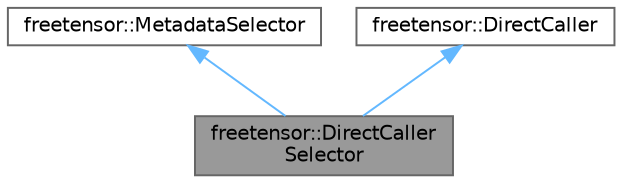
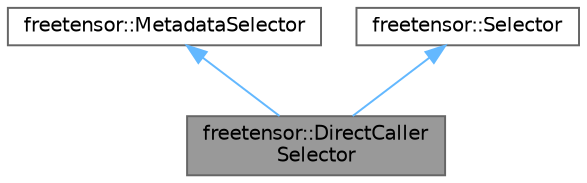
(485, 27) -> (468, 27)
